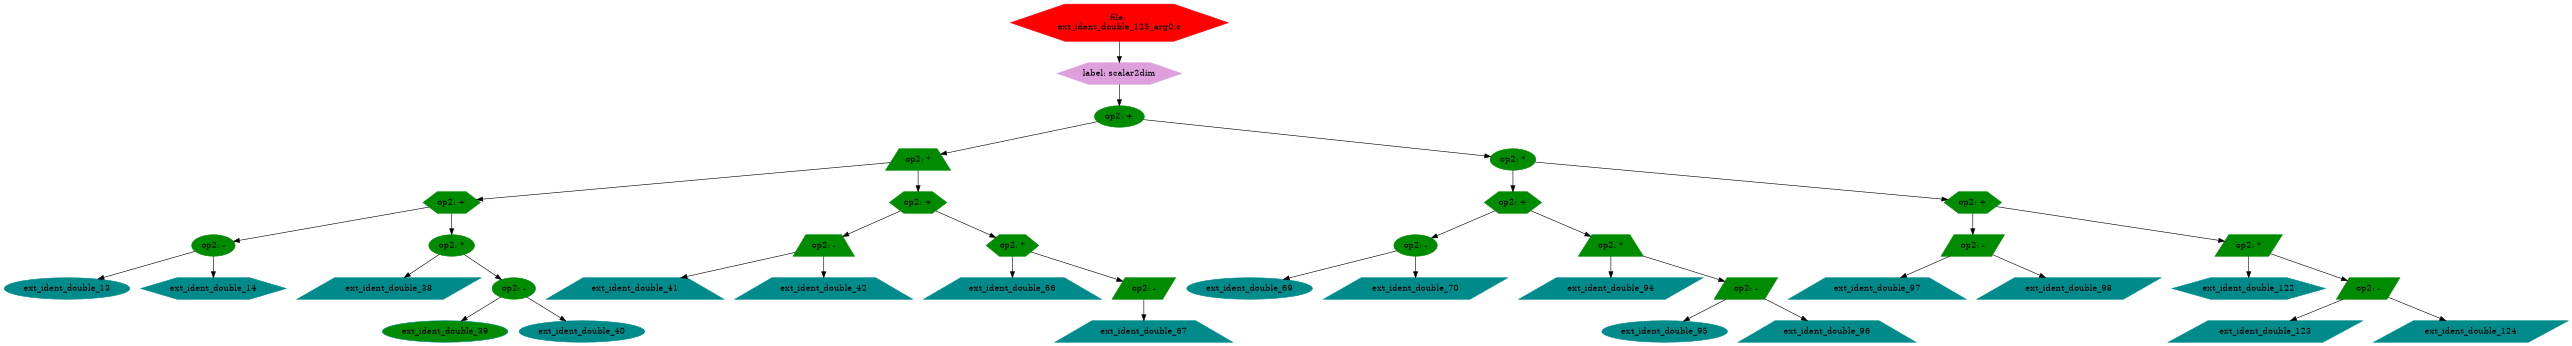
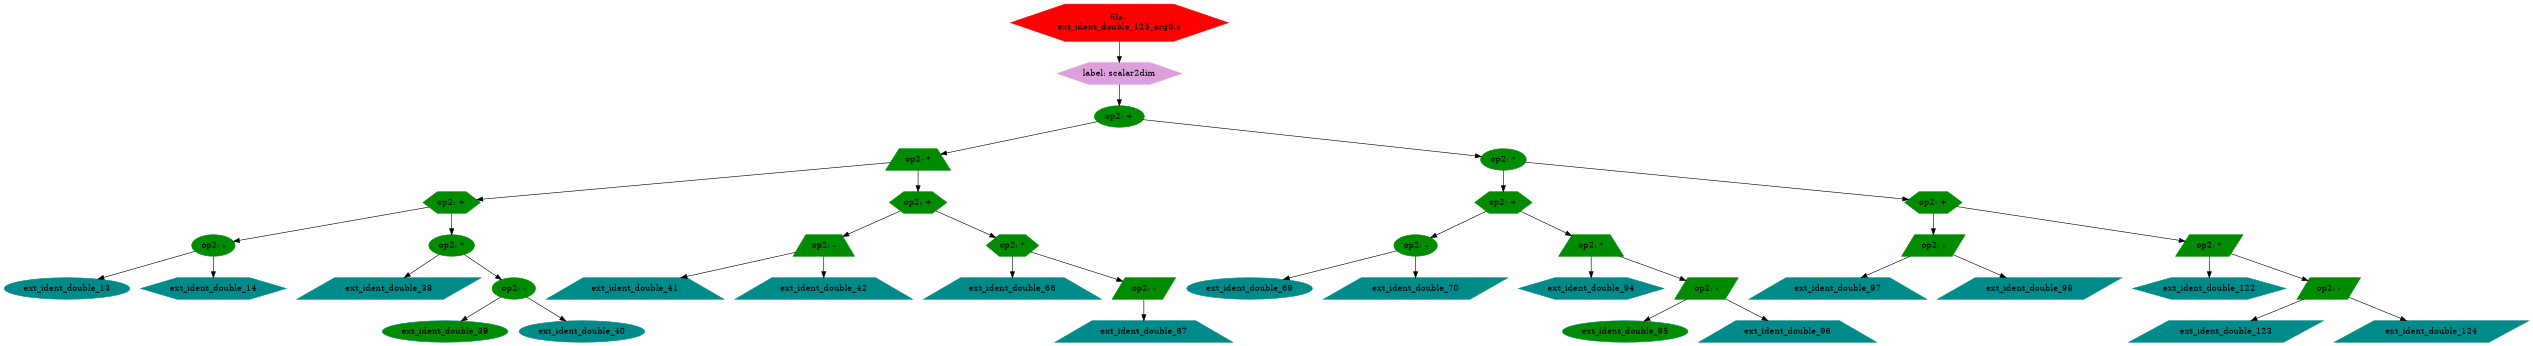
(1611, 288) -> (1591, 288)
(1665, 331) -> (1625, 331)
